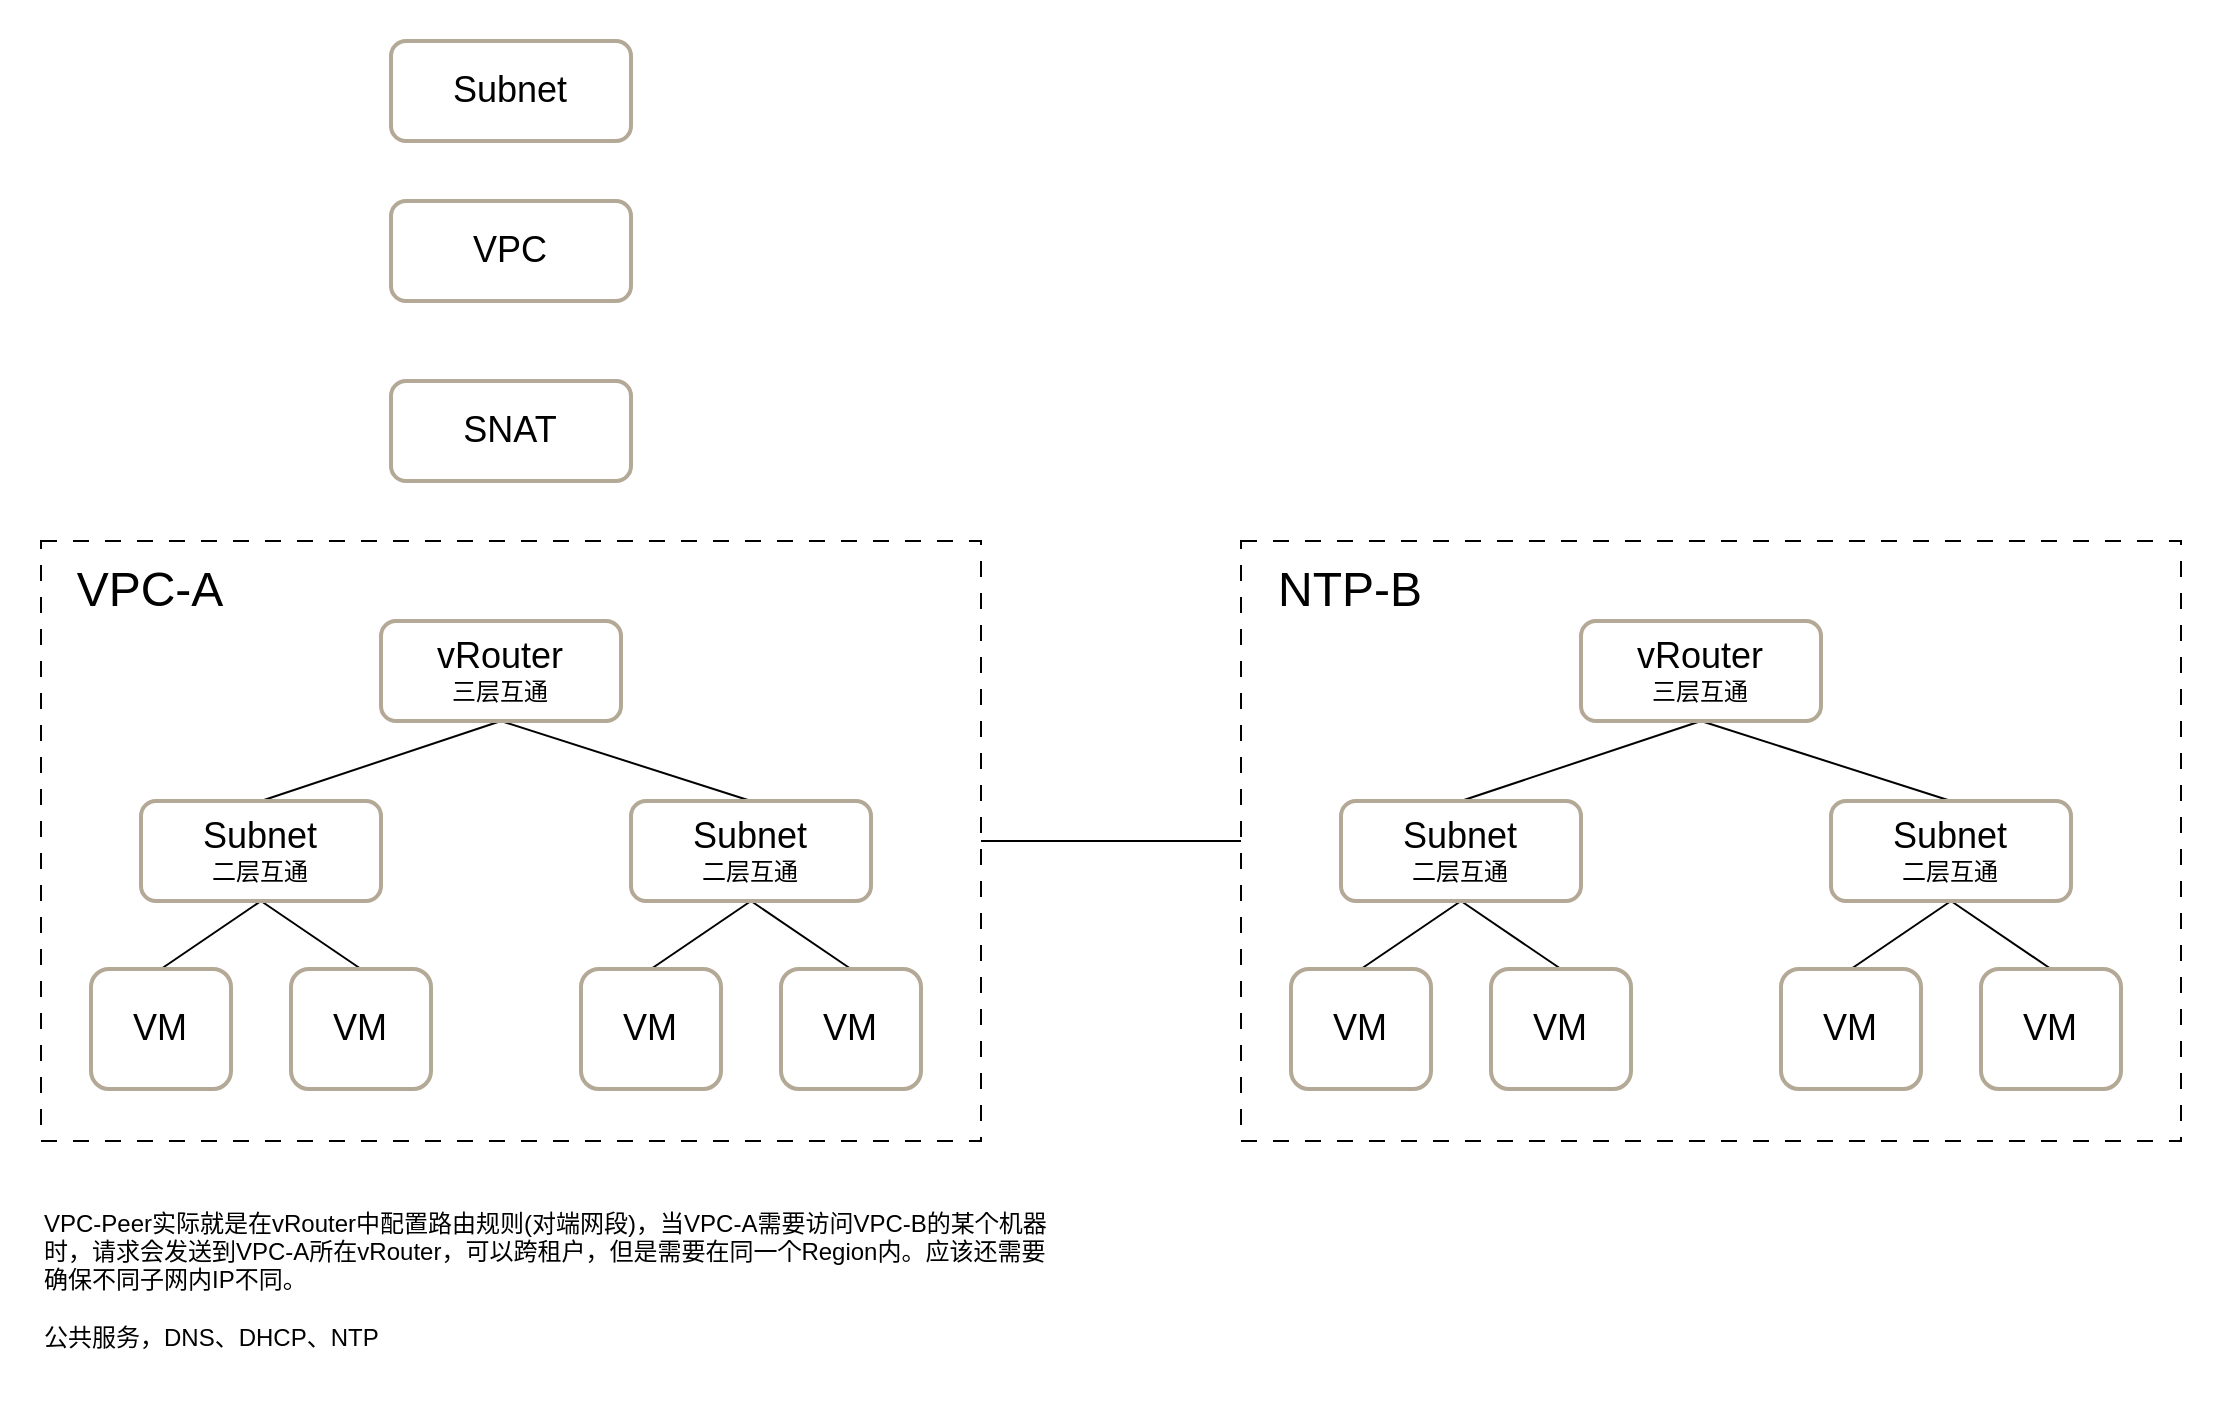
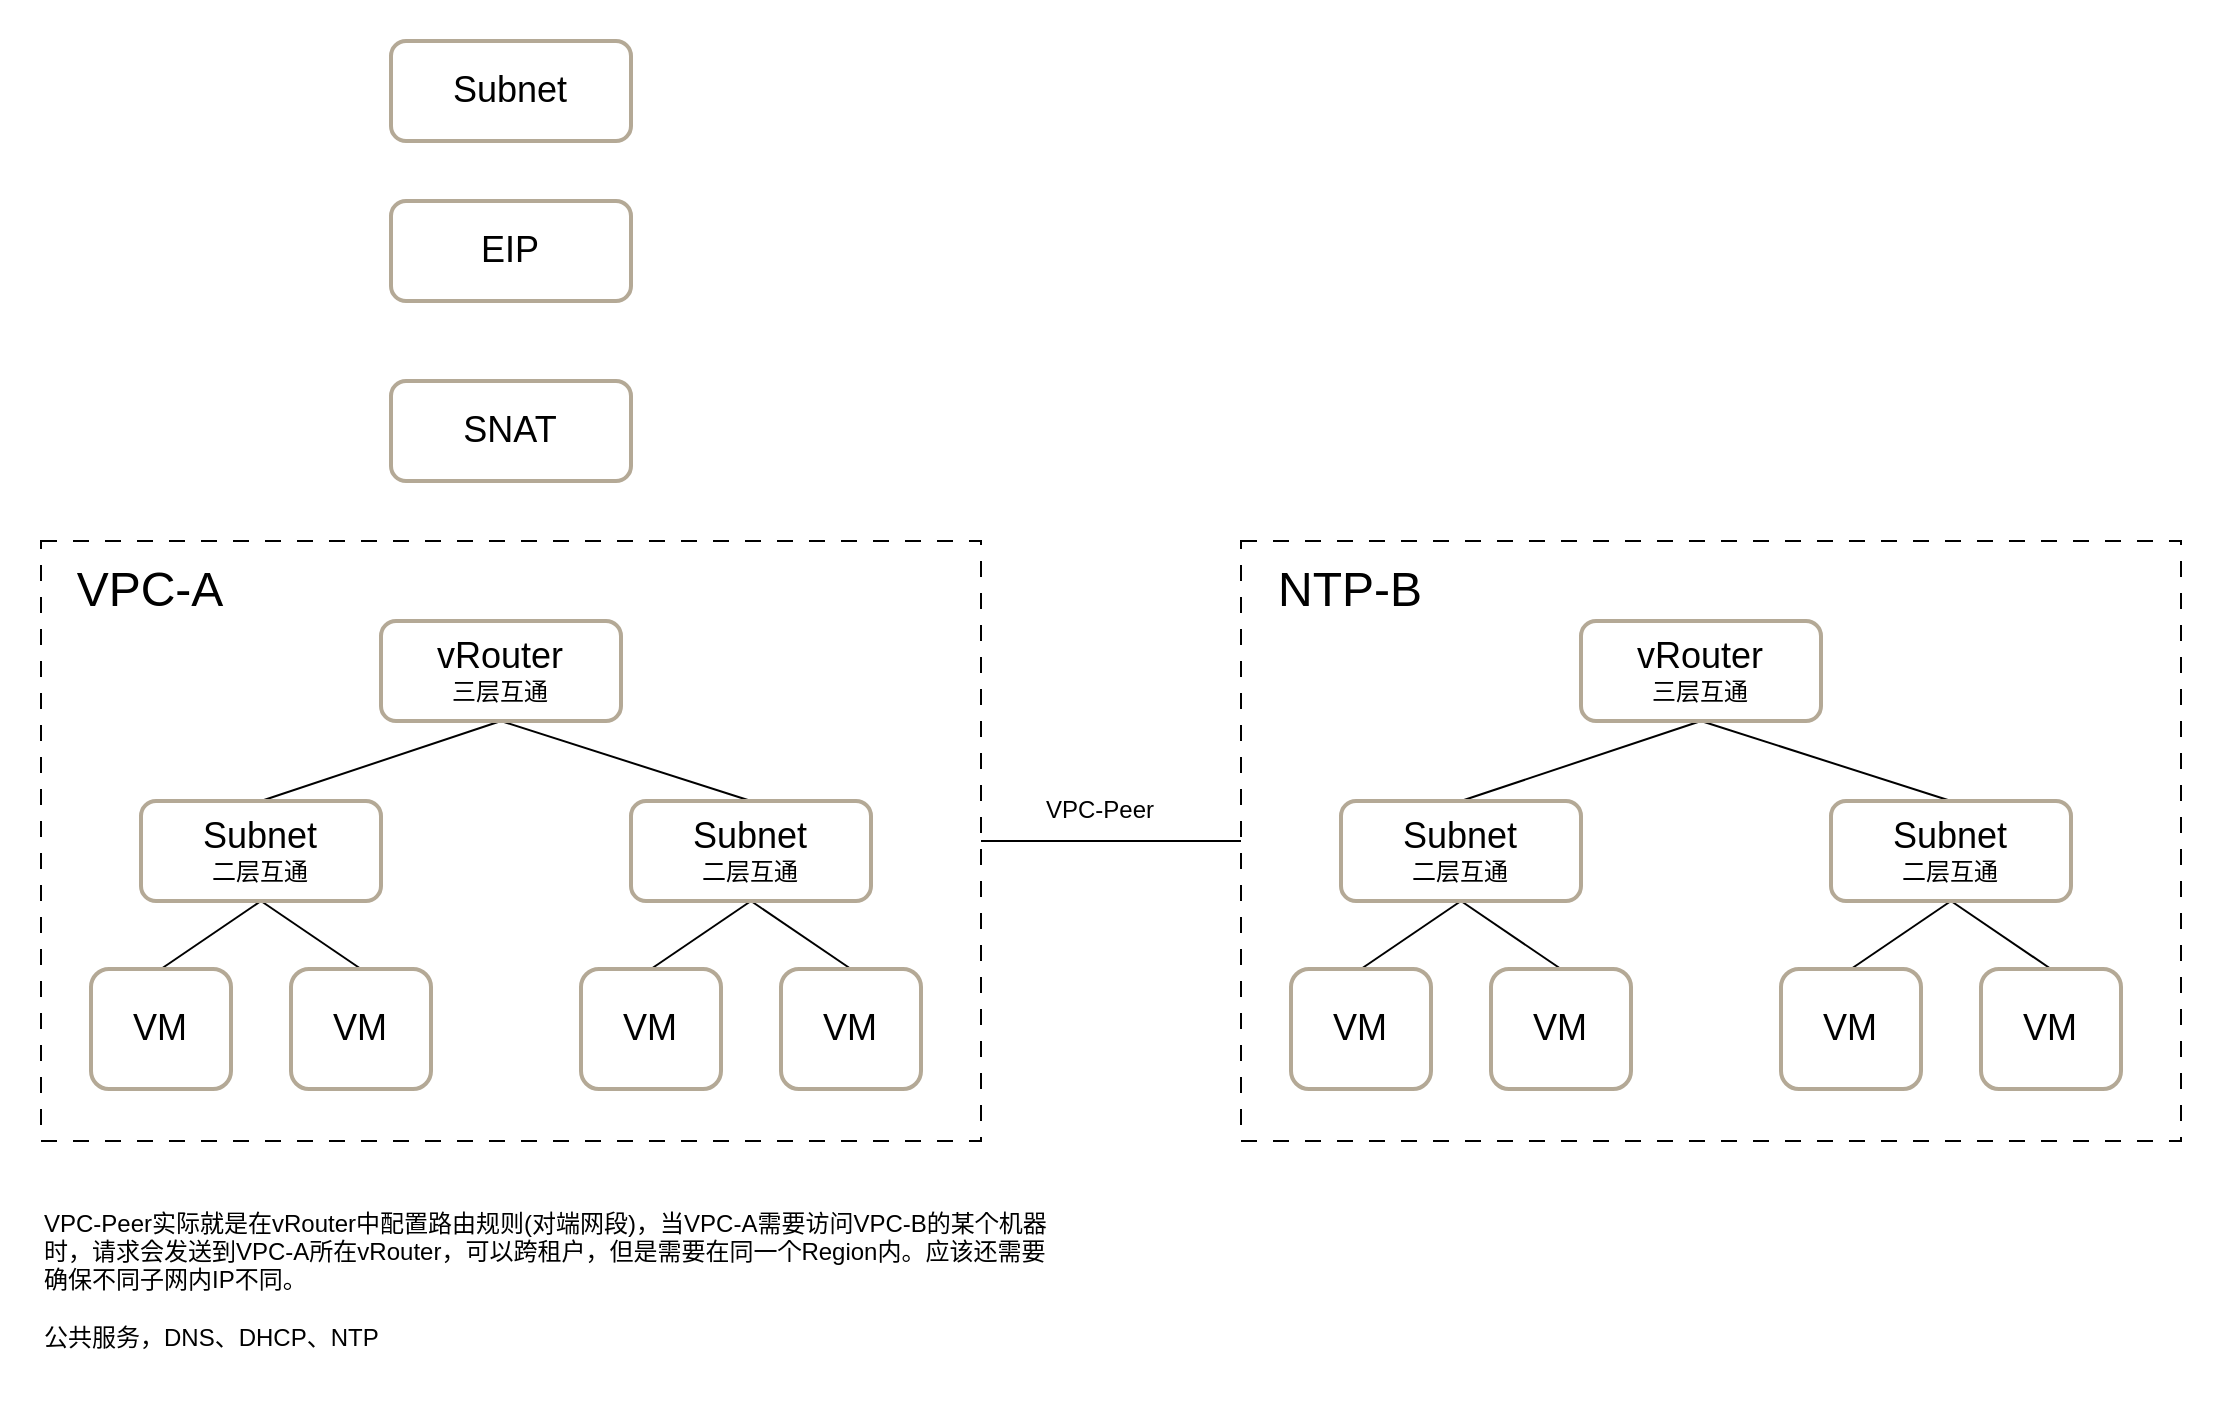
(511, 251) -> (511, 251)
none -> (1101, 811)
